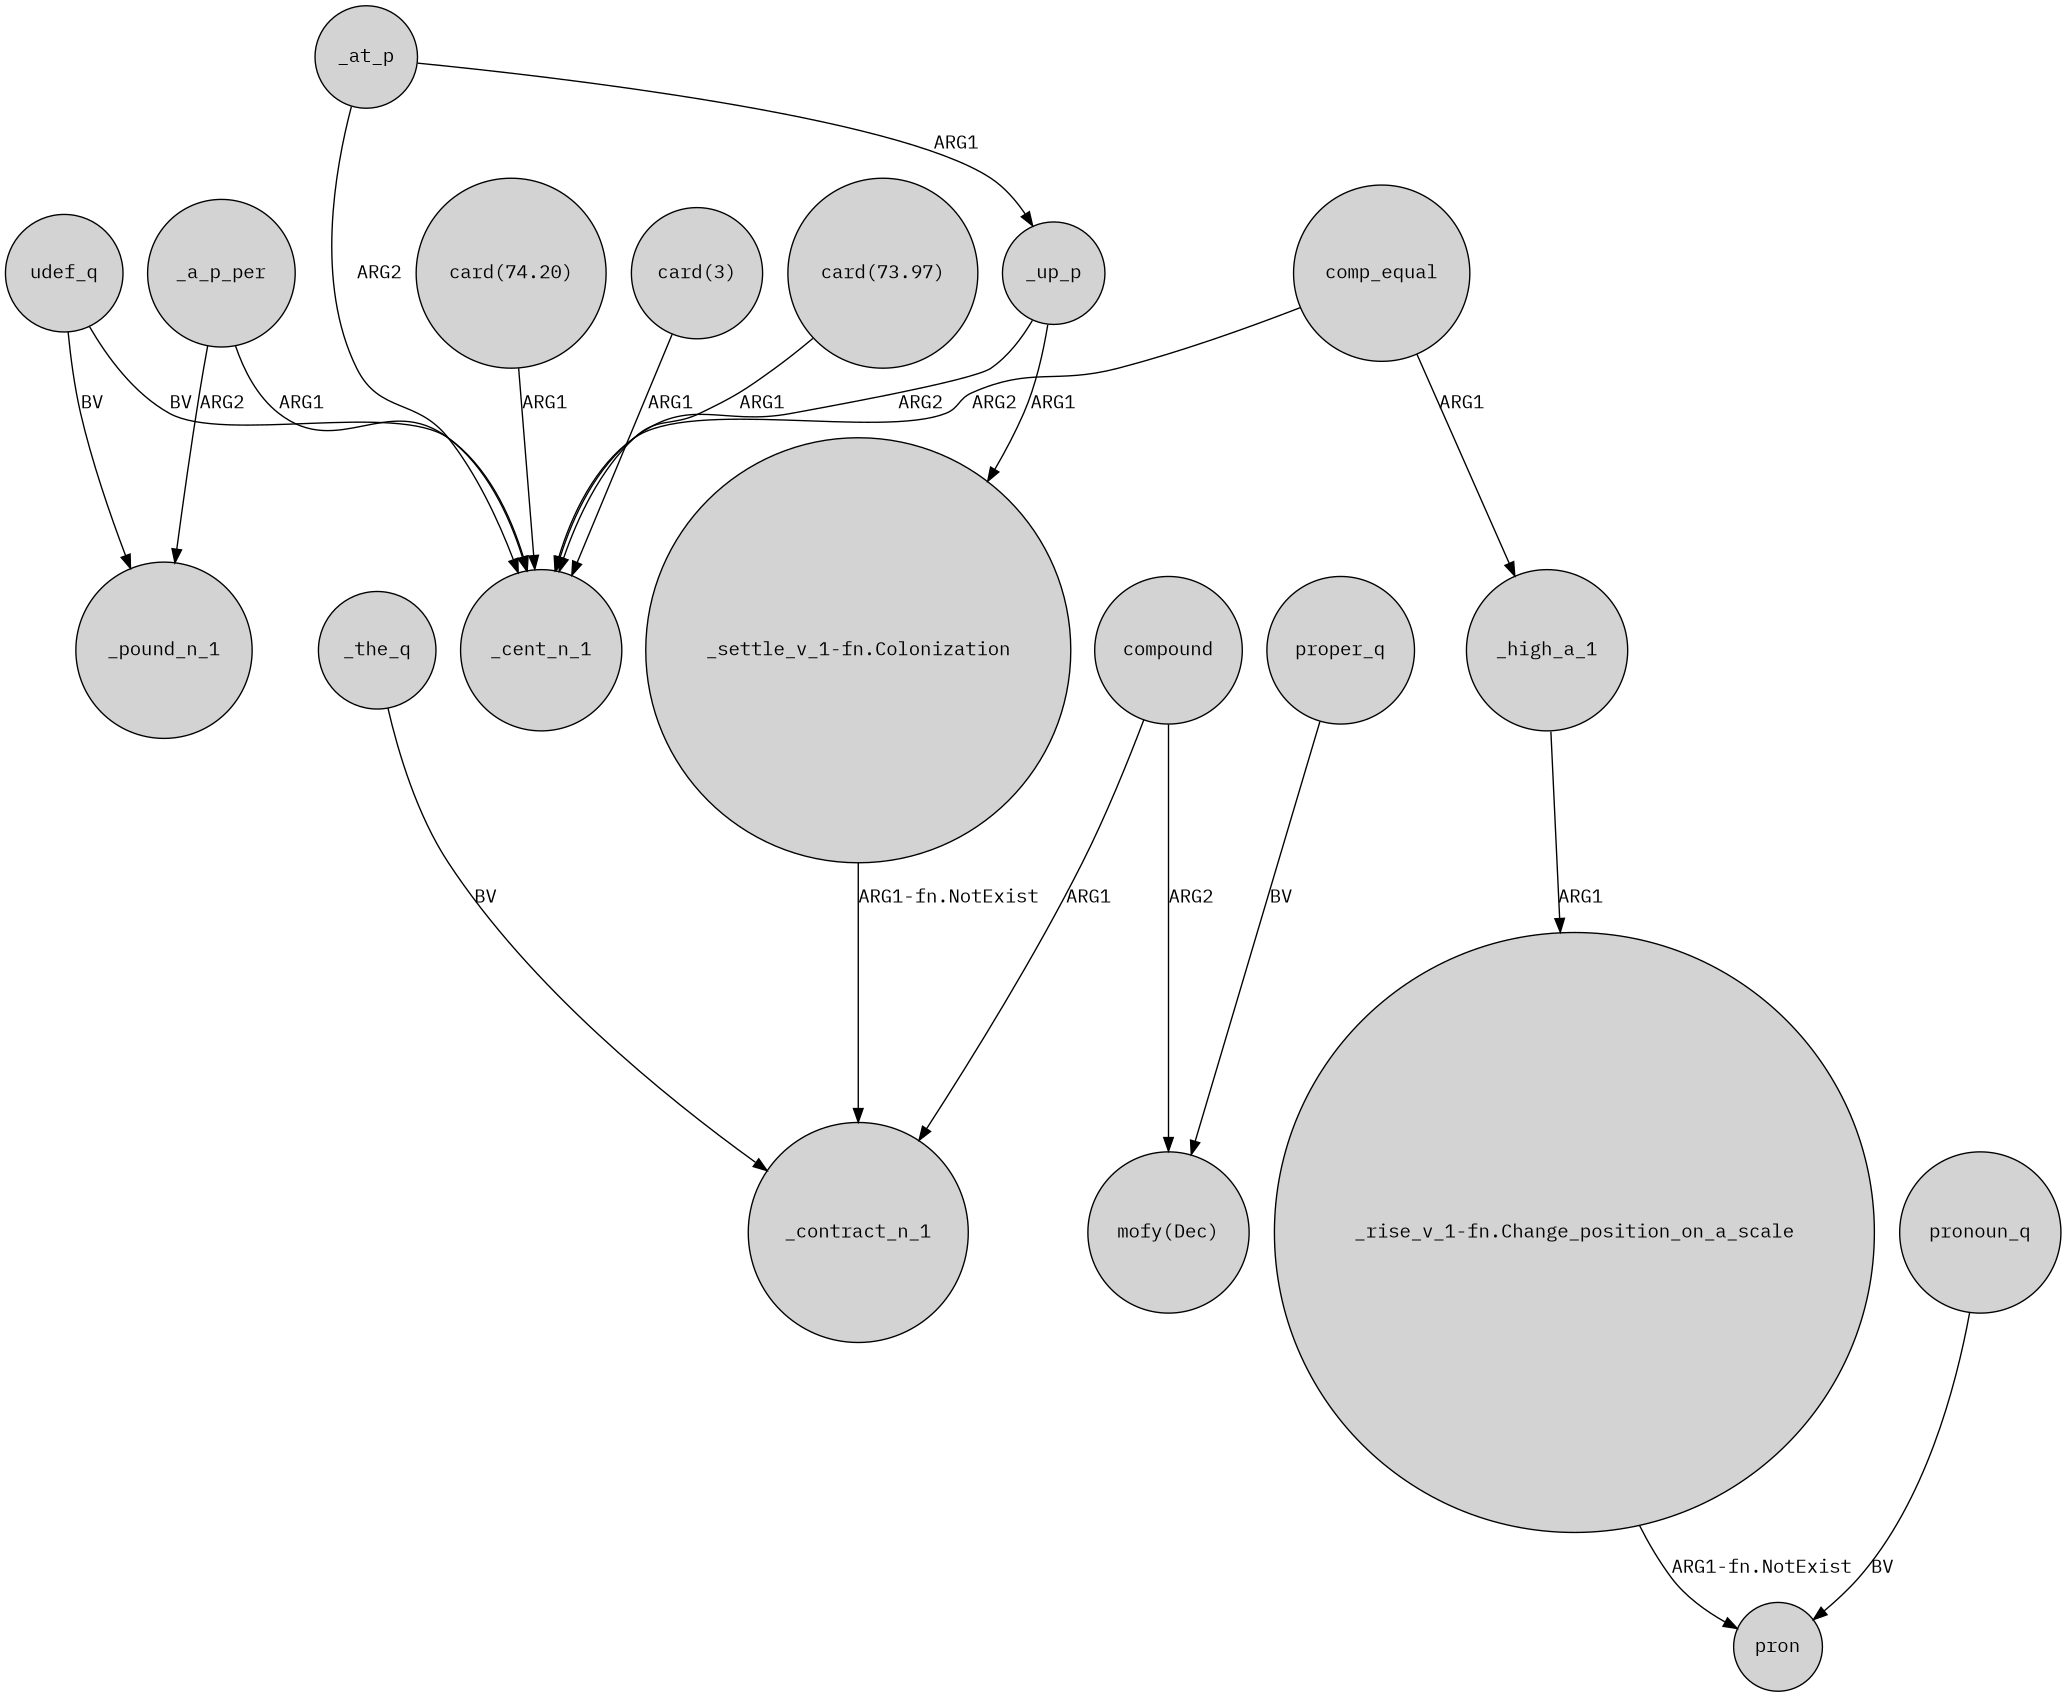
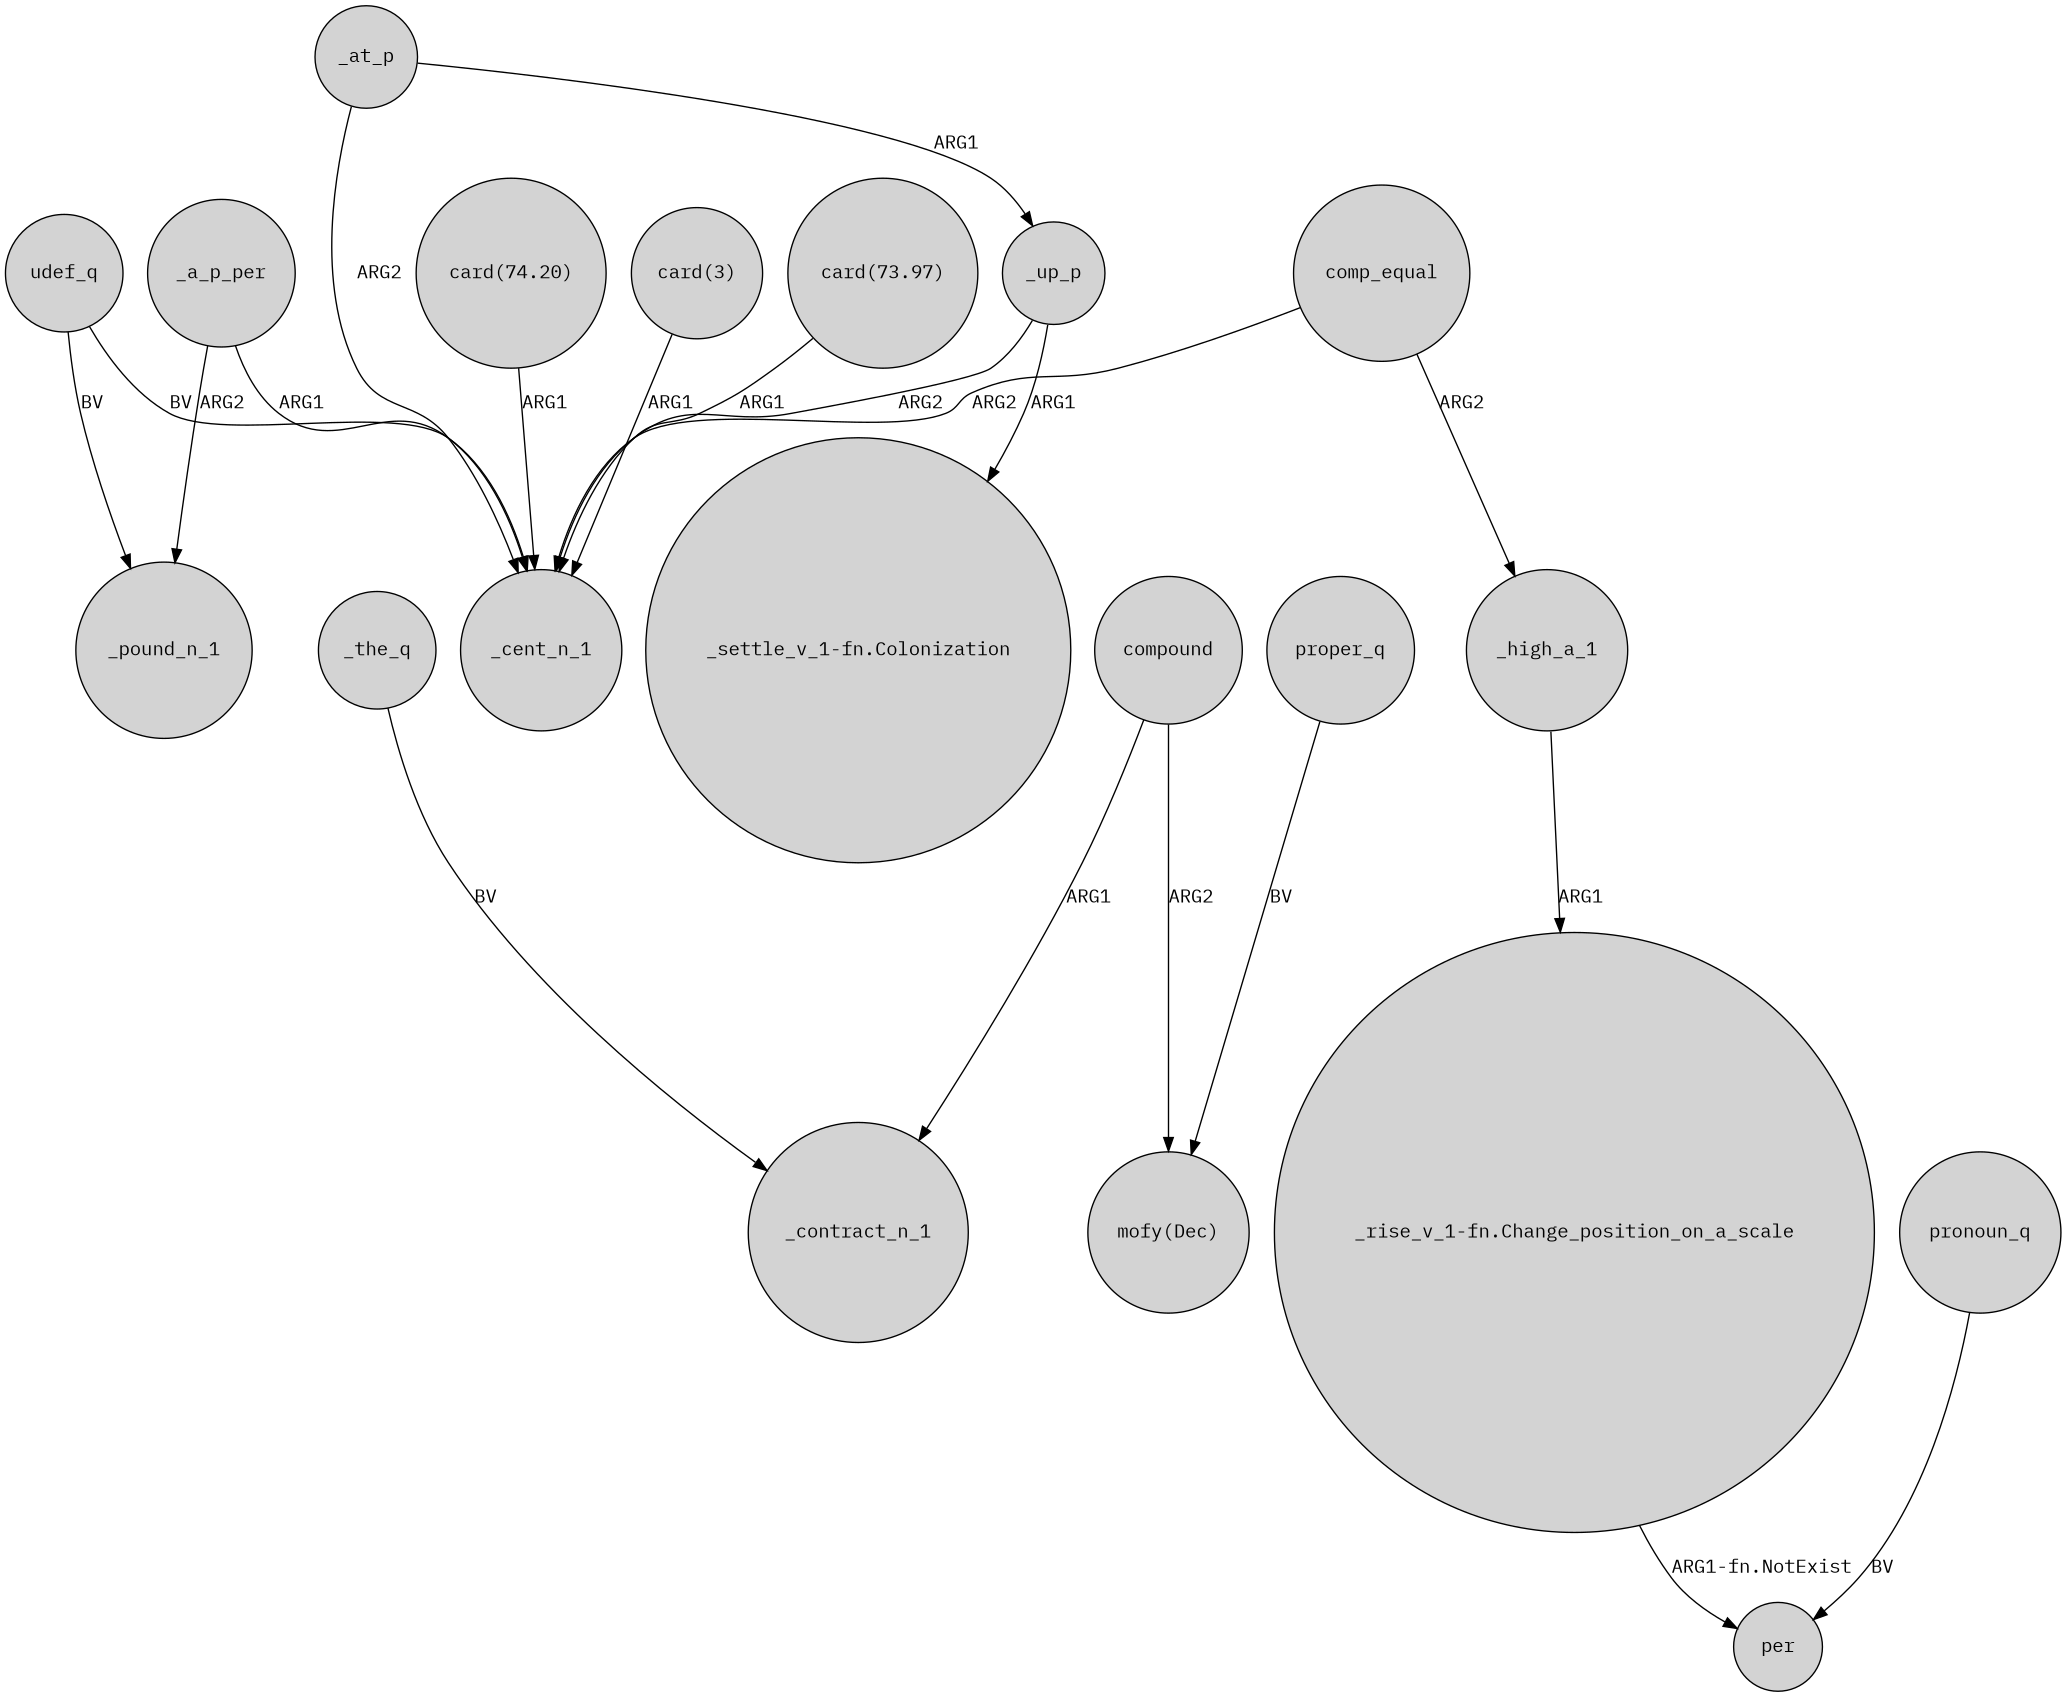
(1462, 403) -> (1462, 403)
(858, 986) -> none
(1778, 1647) -> (1778, 1647)
